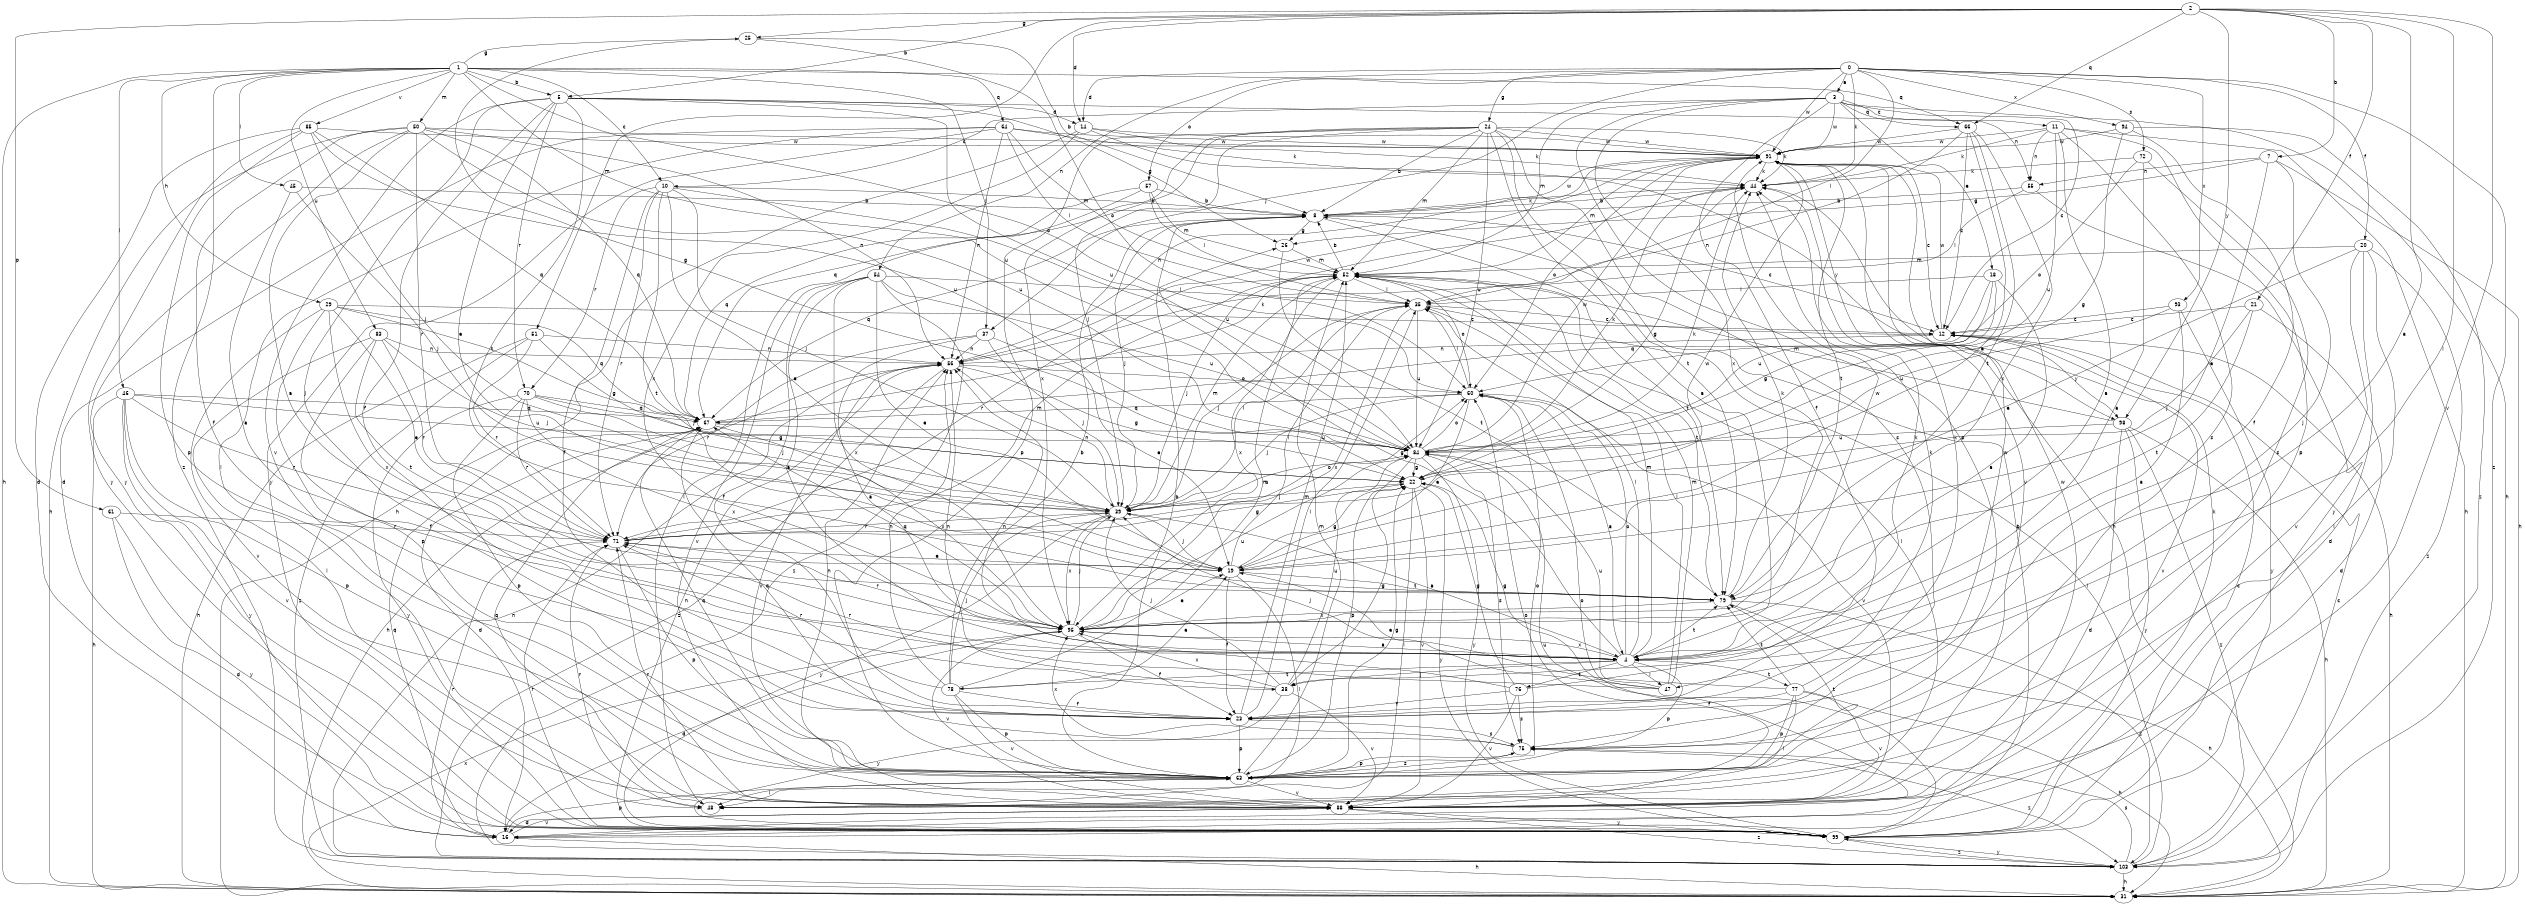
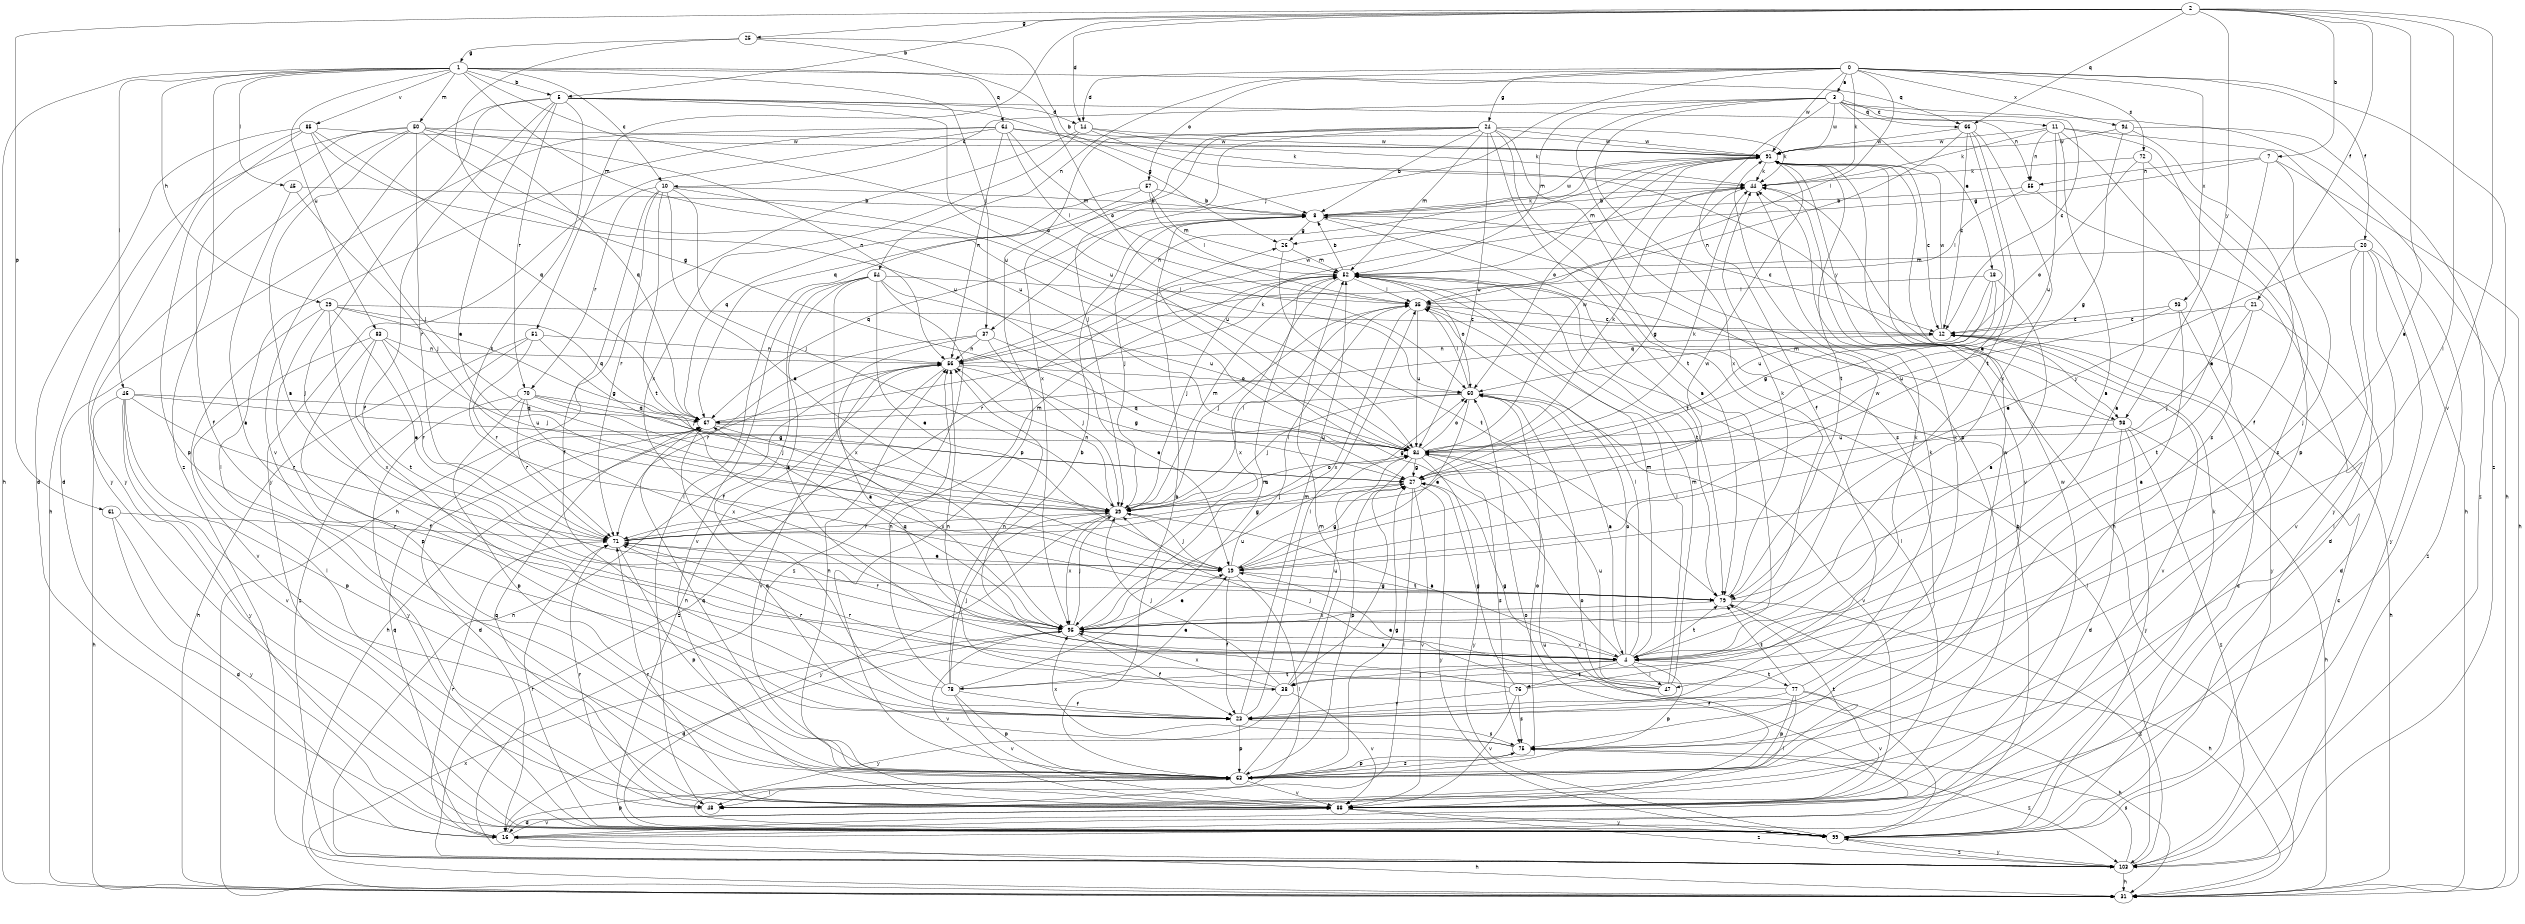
(598, 42) -> (598, 42)
(1412, 483) -> (1412, 483)
none -> (2296, 696)
